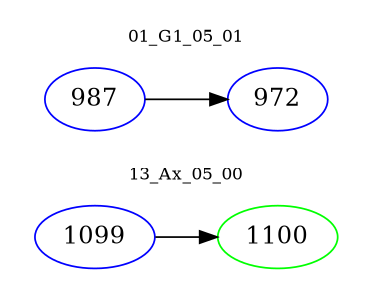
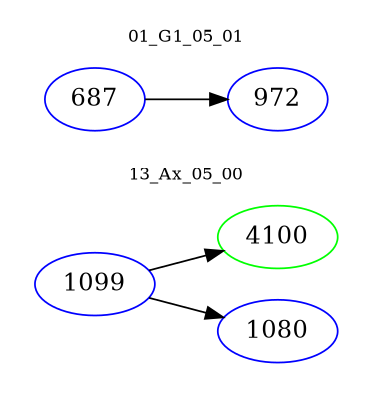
(95, 99) -> (95, 99)
(278, 237) -> (278, 237)
none -> (278, 331)
